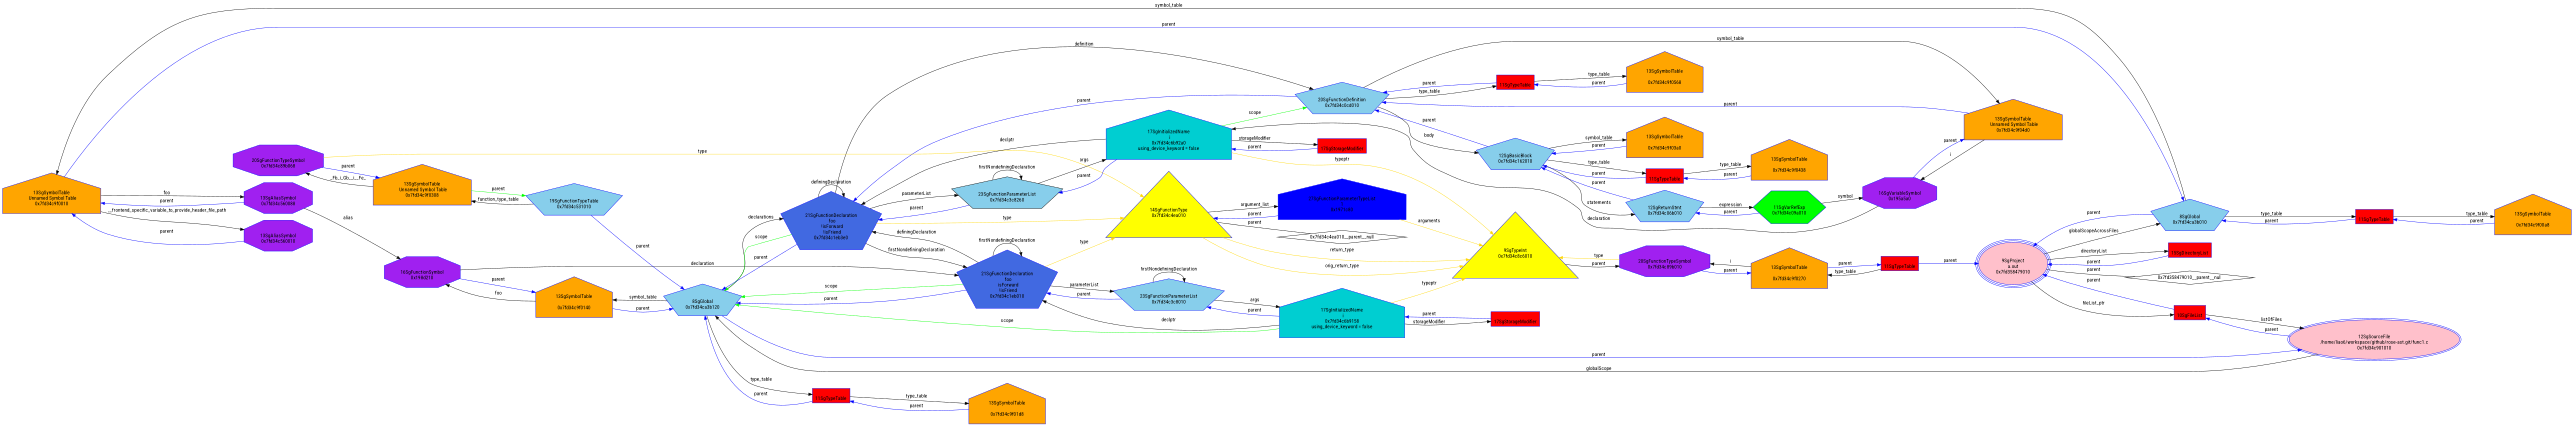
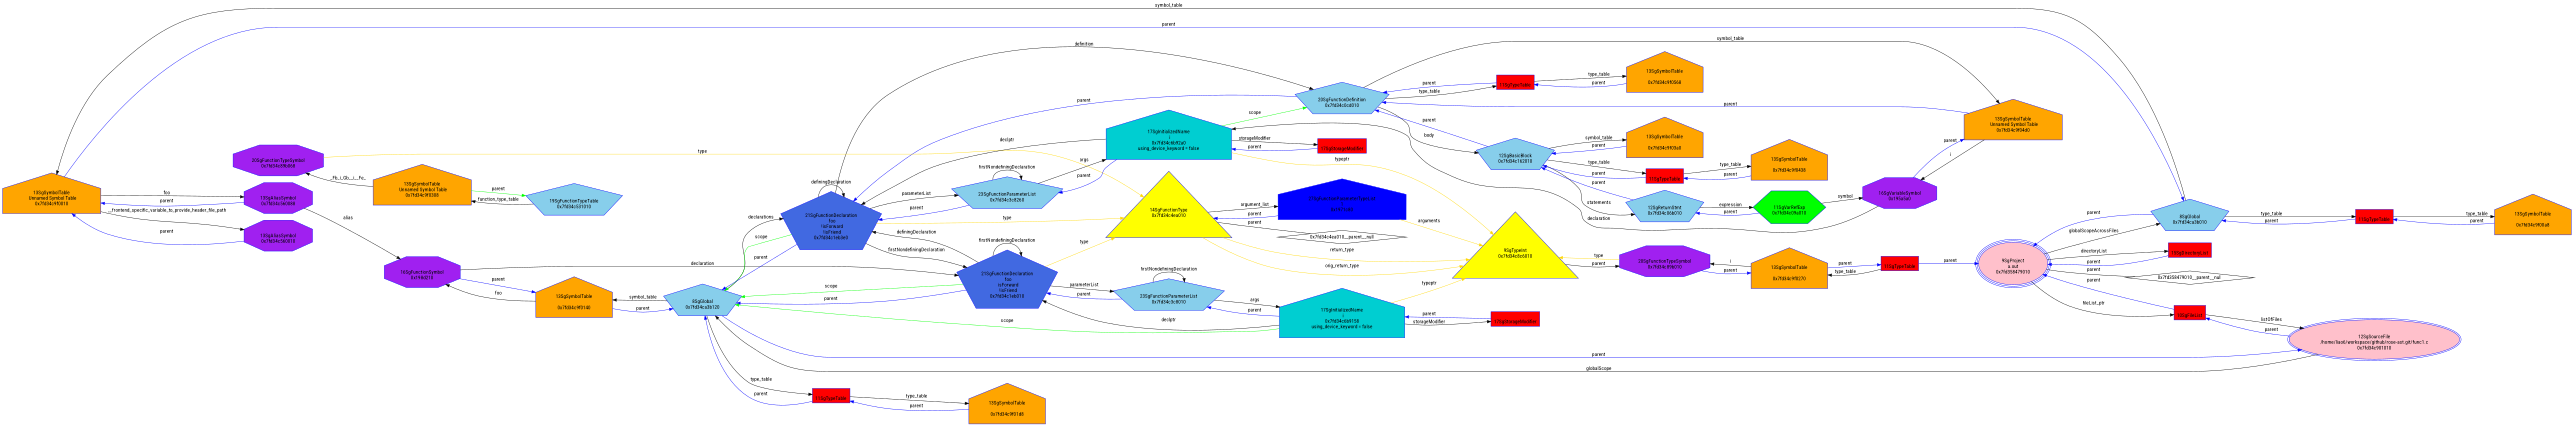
(349, 172) -> none
(1007, 194) -> (1007, 194)
(635, 252) -> none
